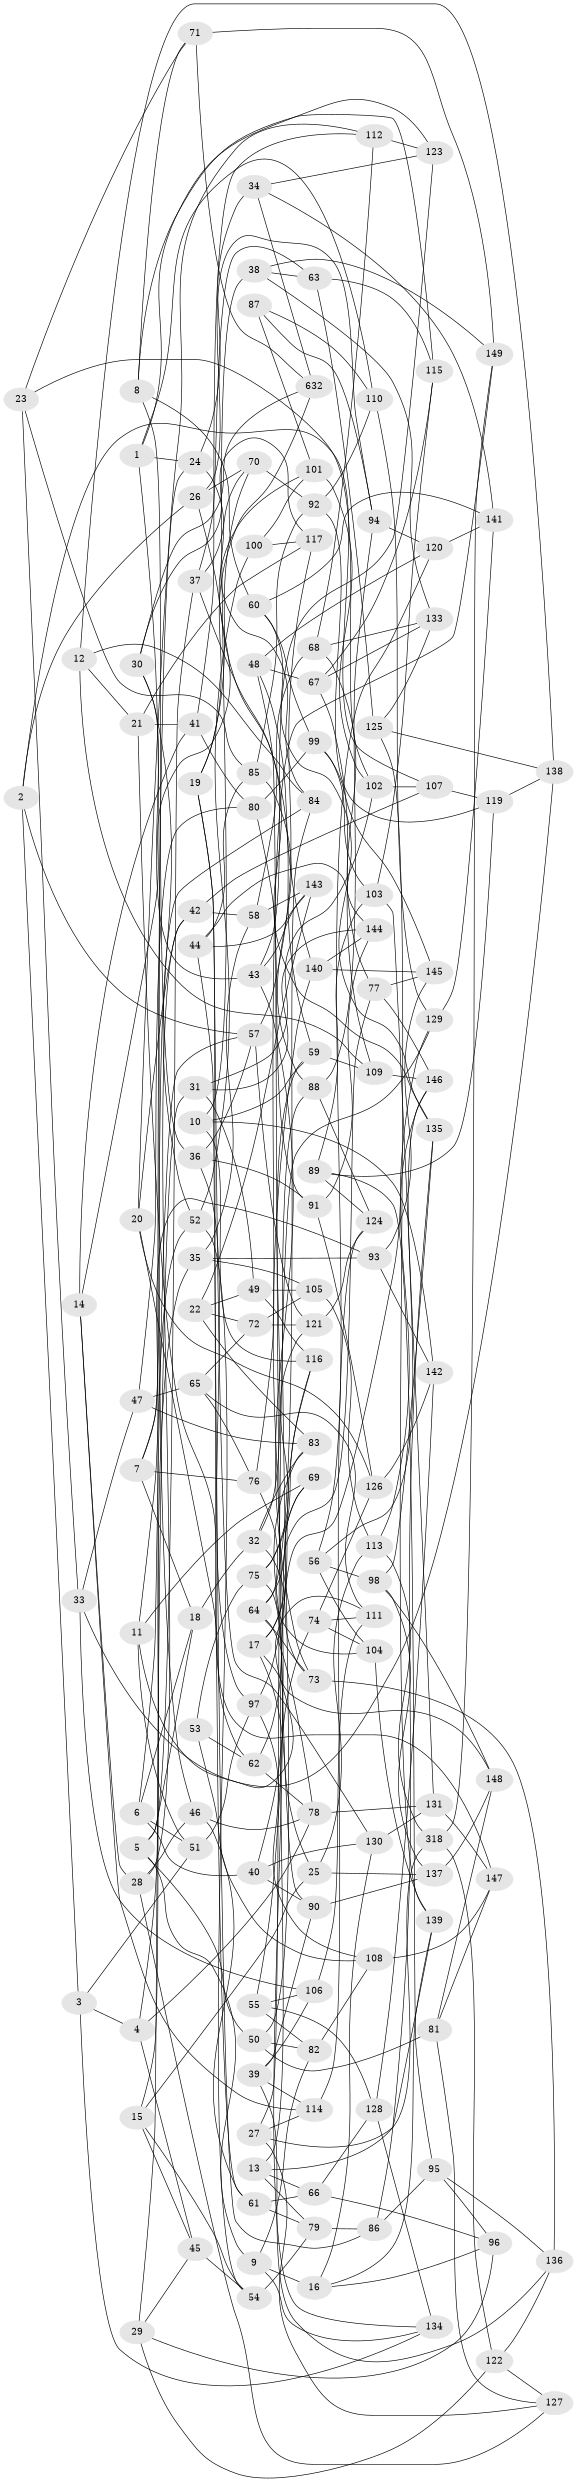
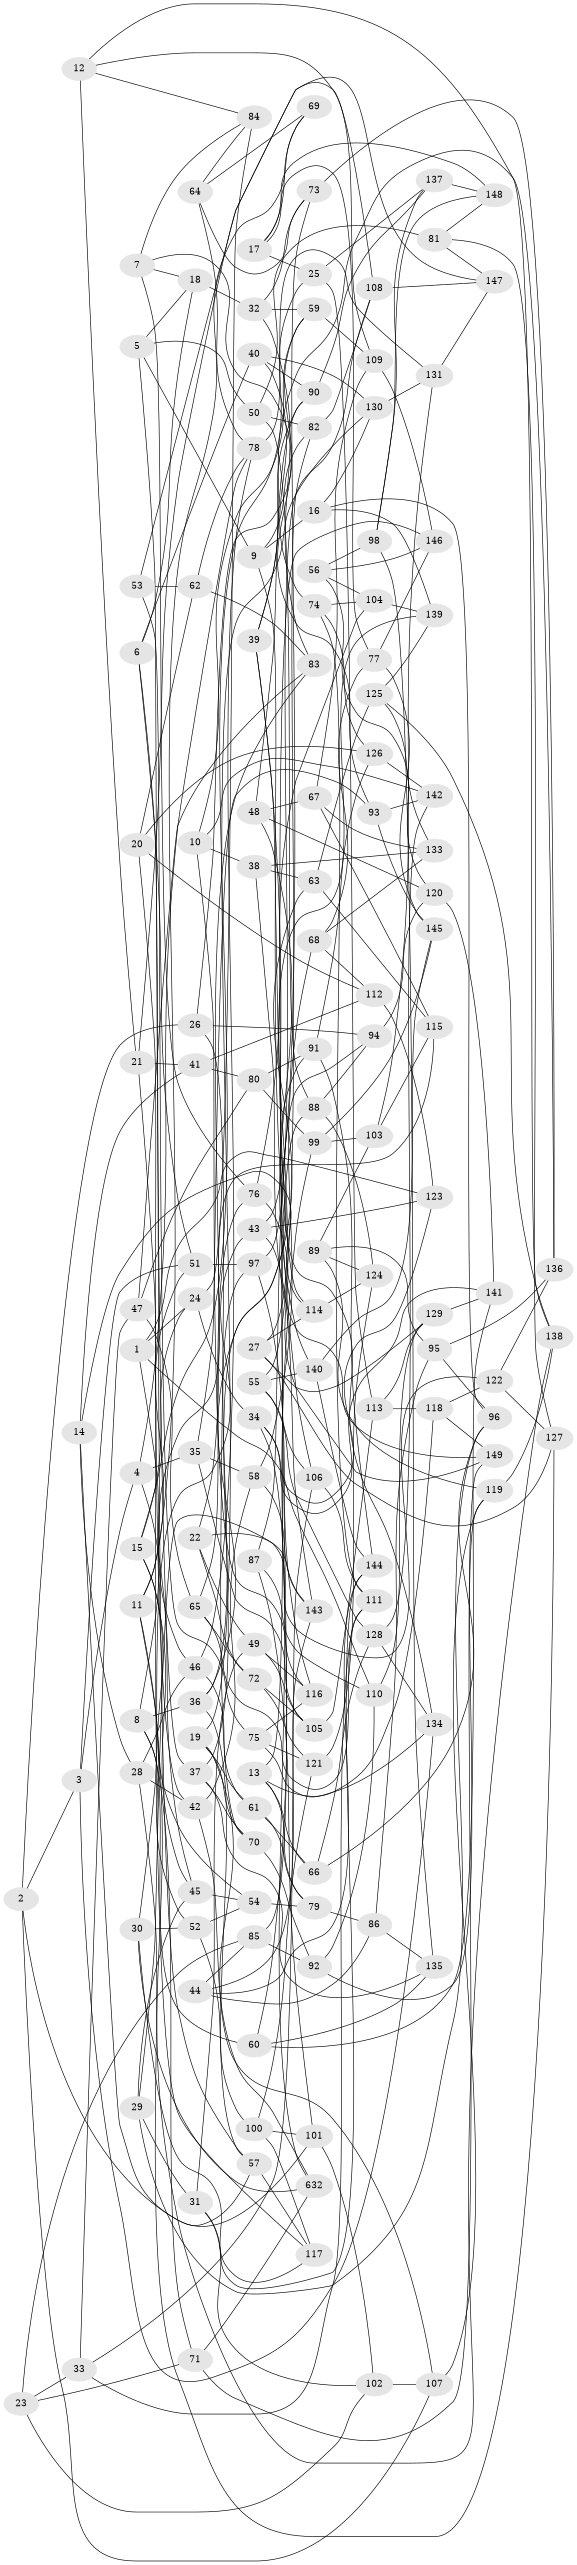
(269, 1184) -> (286, 1947)
(434, 1840) -> (434, 1409)
